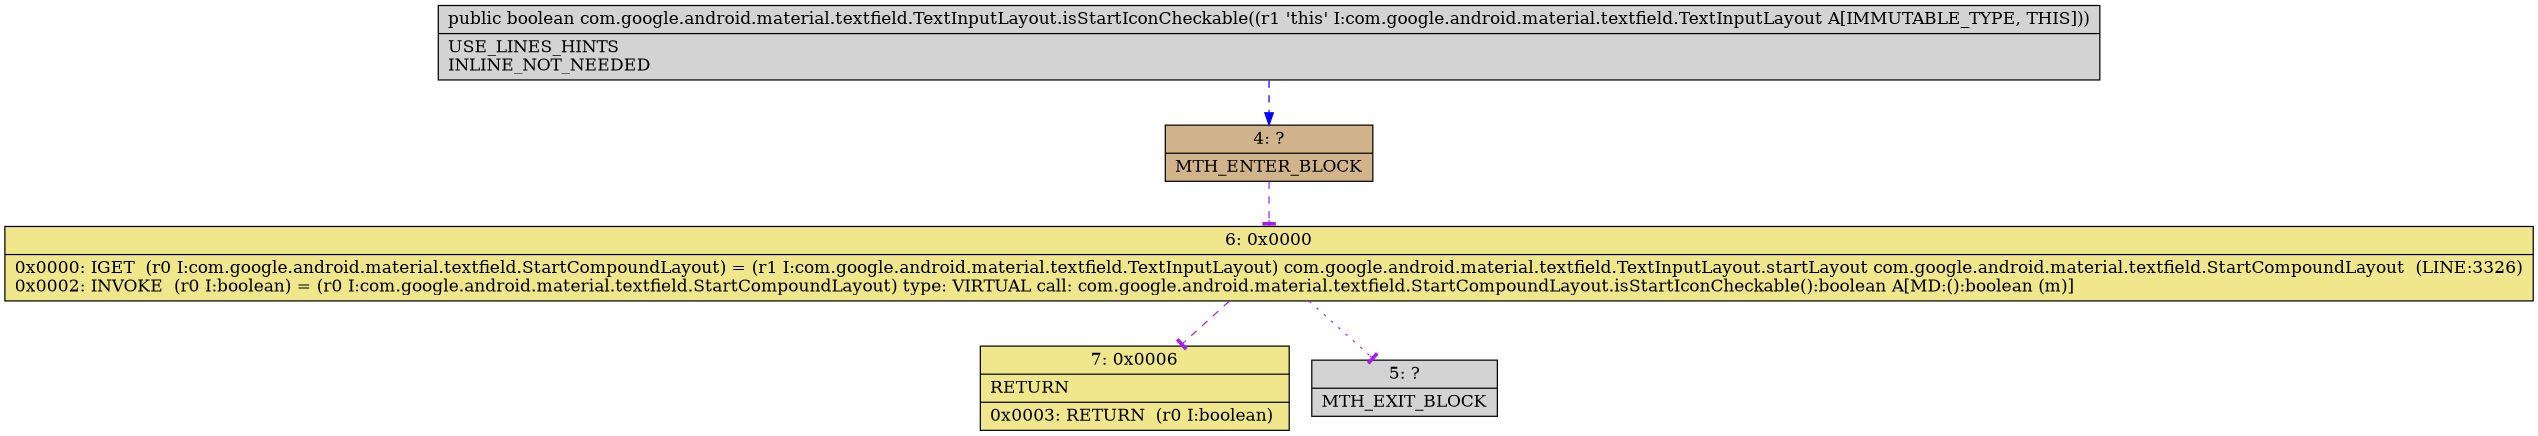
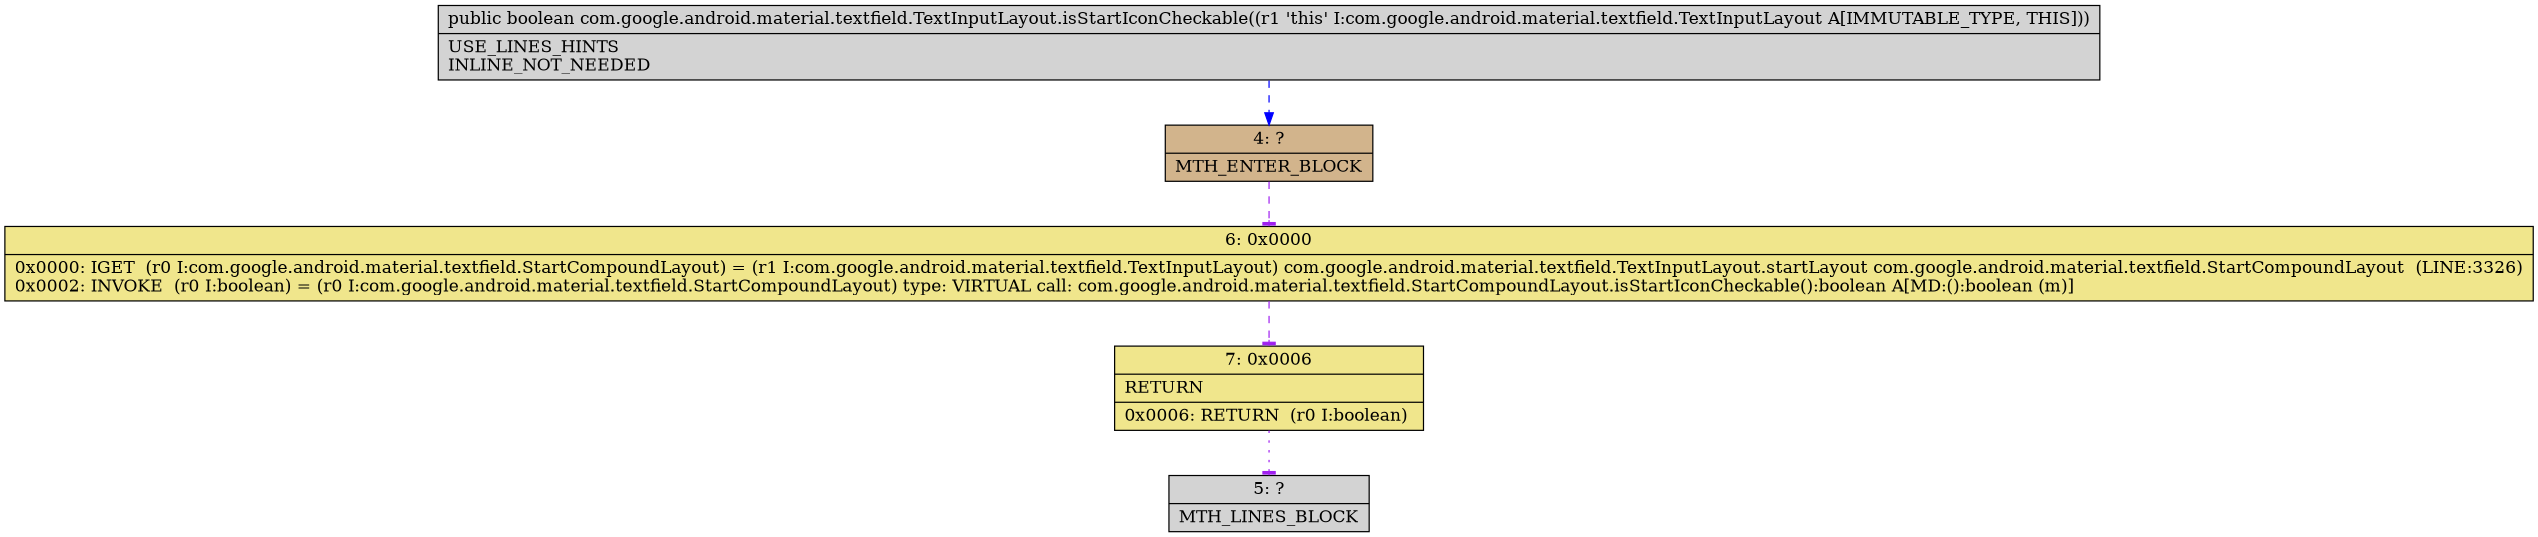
(1340, 329) -> (1269, 450)
(1405, 402) -> (1269, 517)
(1135, 416) -> (1269, 416)
